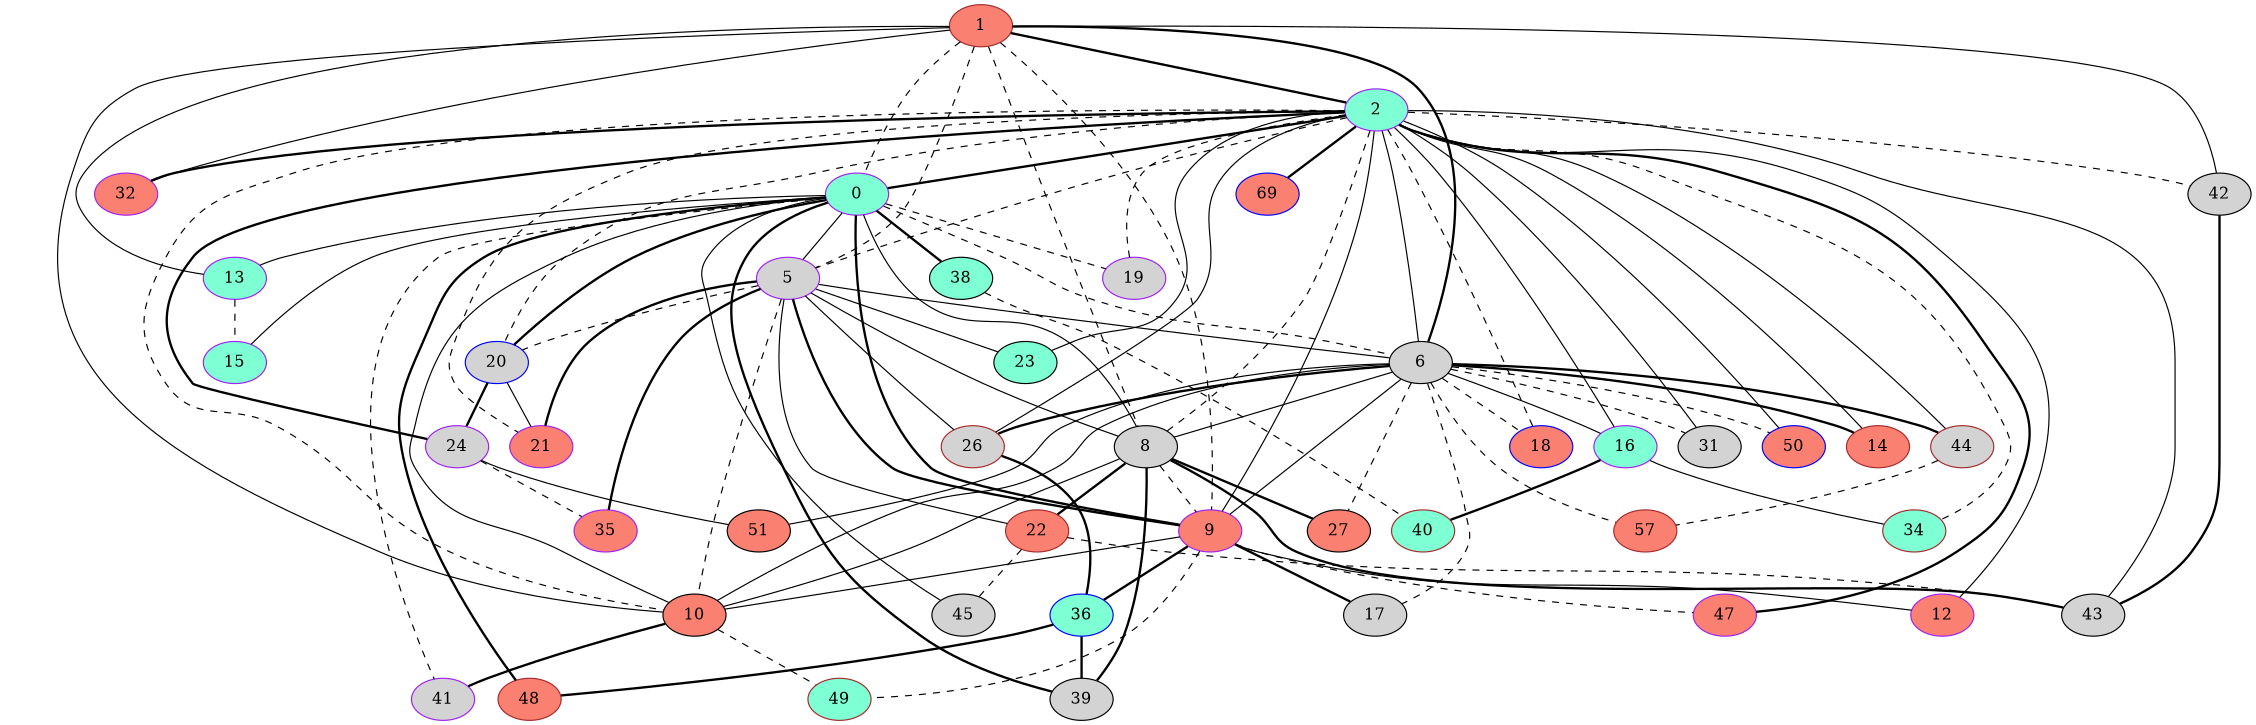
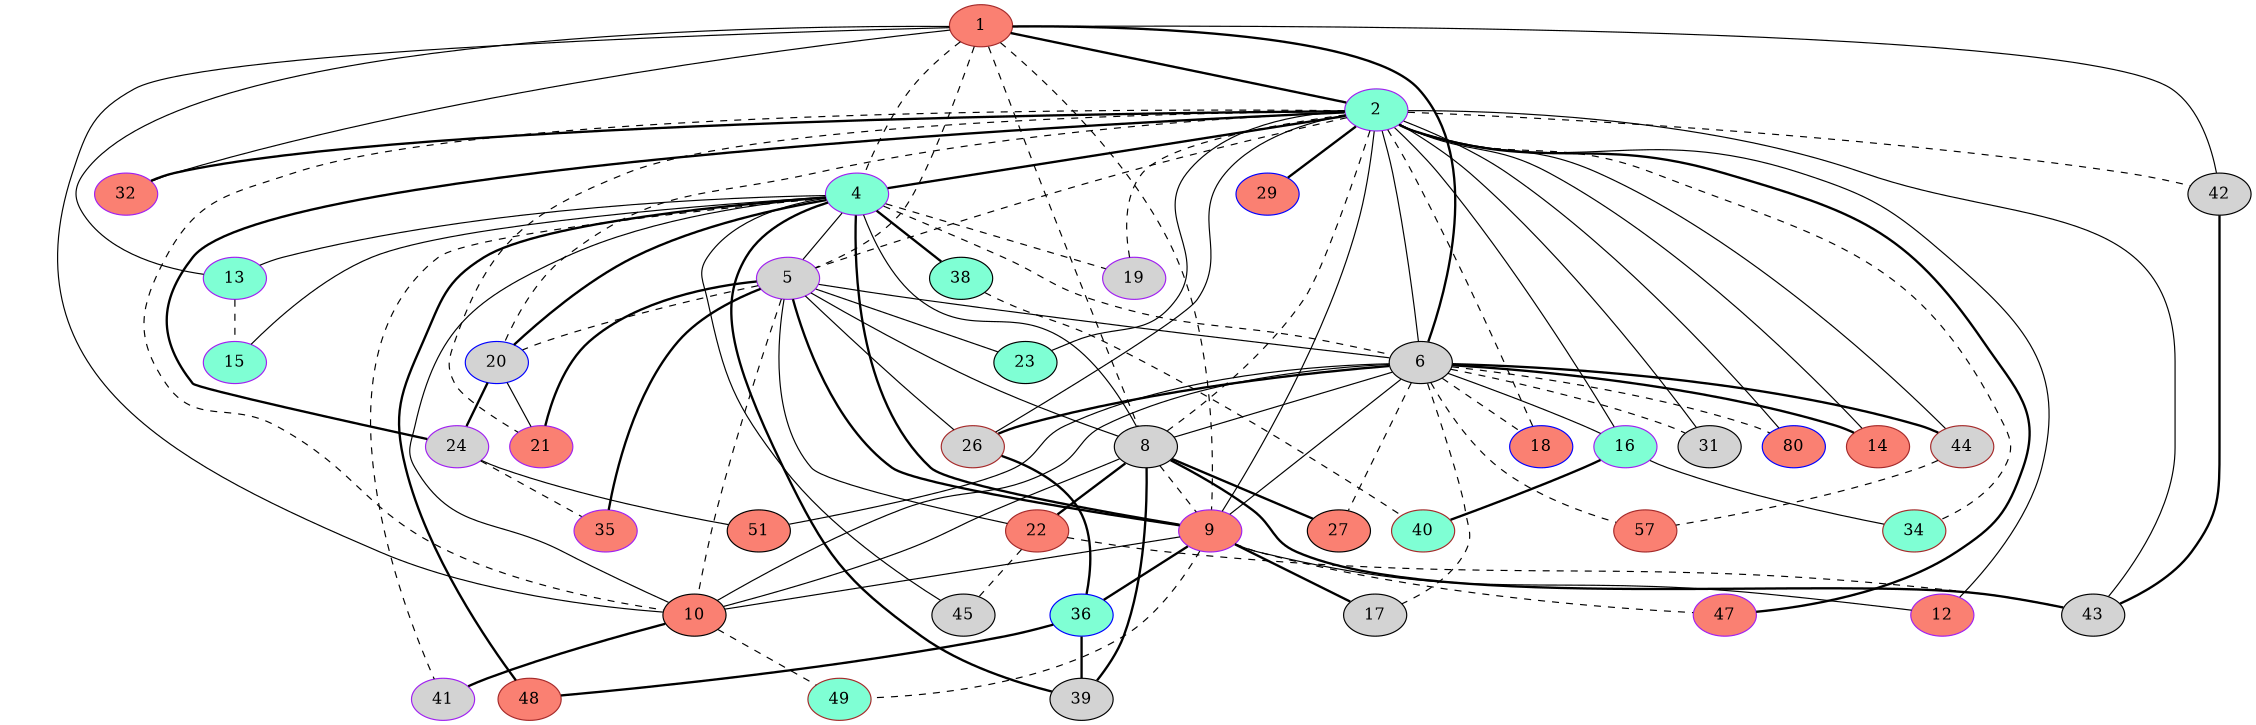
(857, 194) -> (857, 194)
(1268, 194) -> (1268, 194)
(1794, 447) -> (1794, 447)
